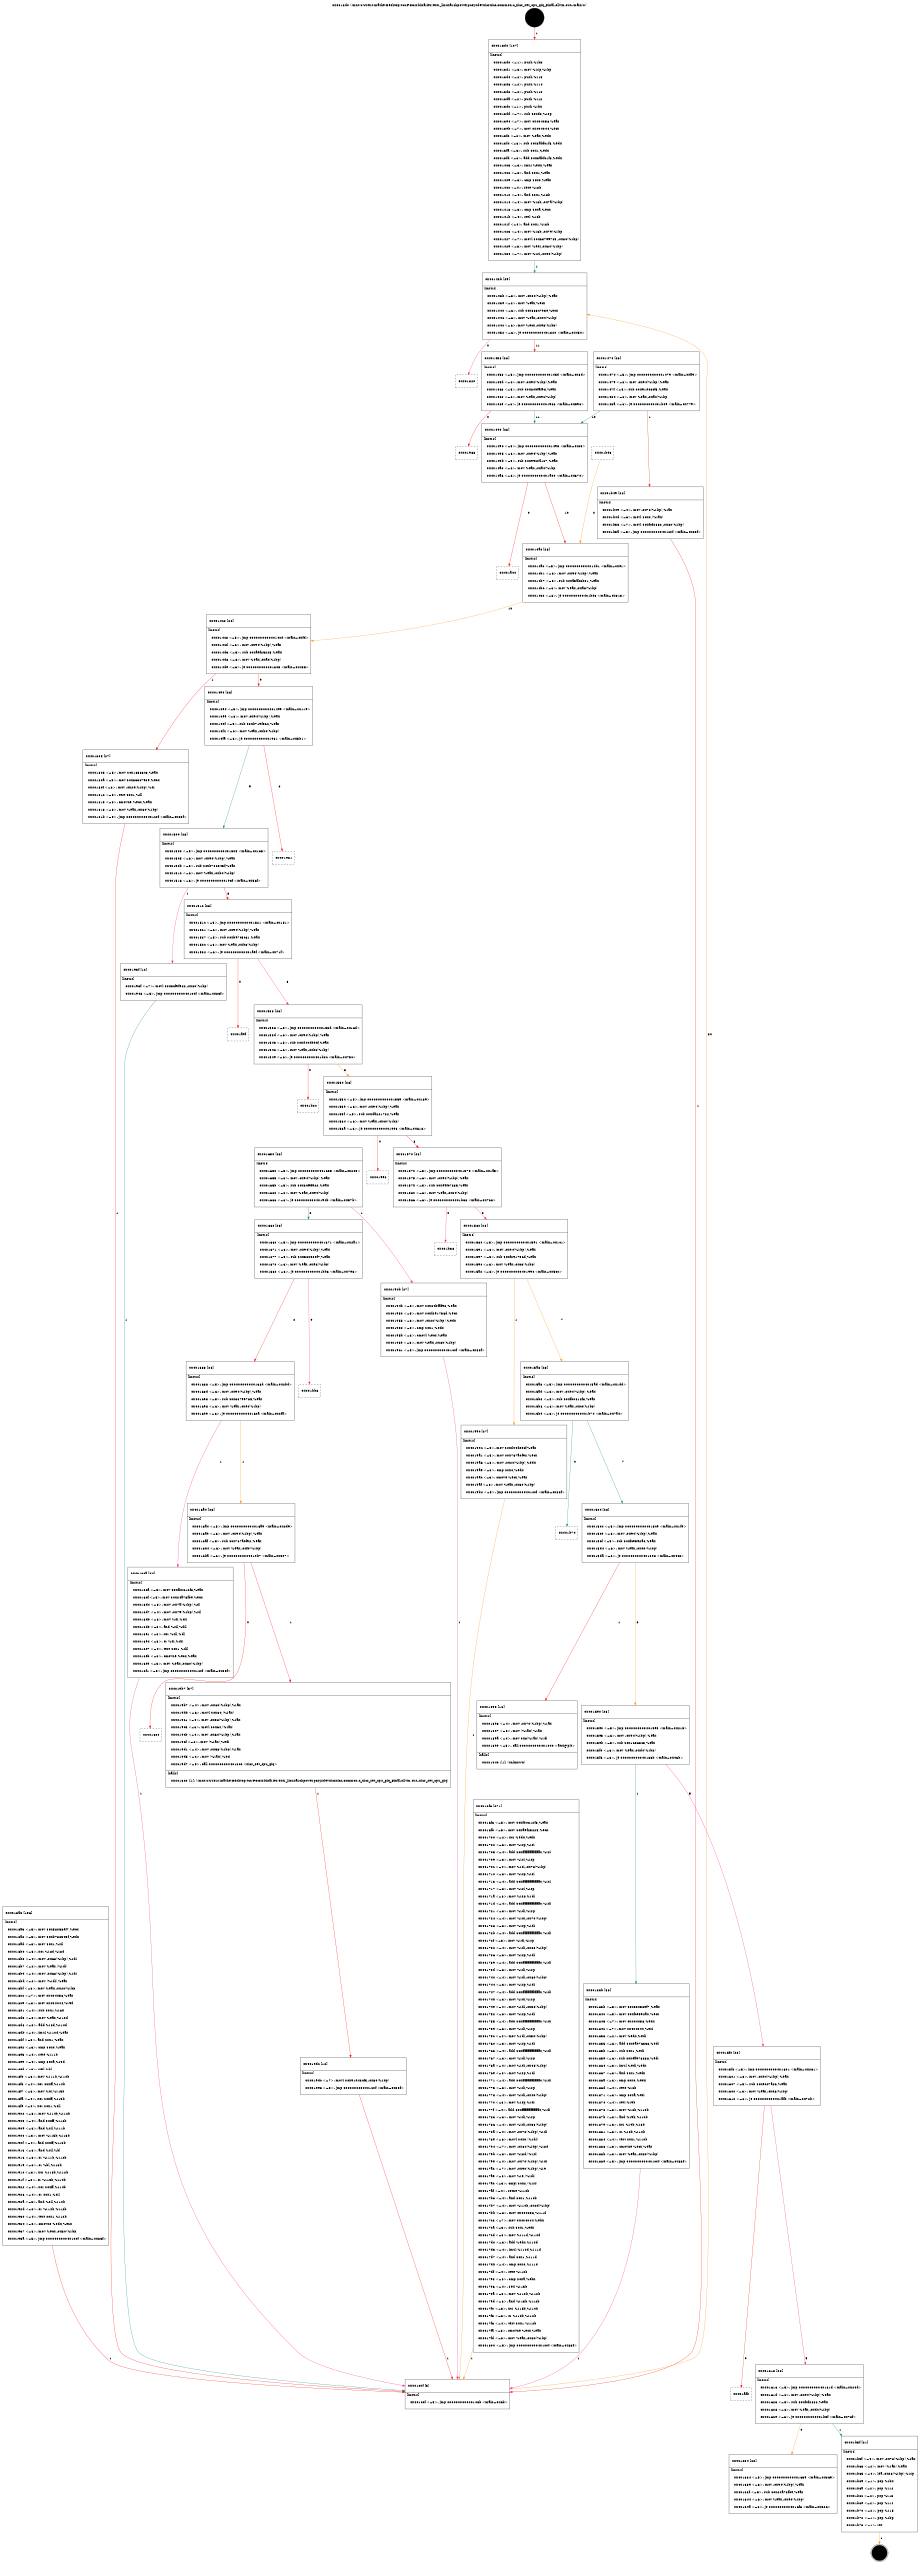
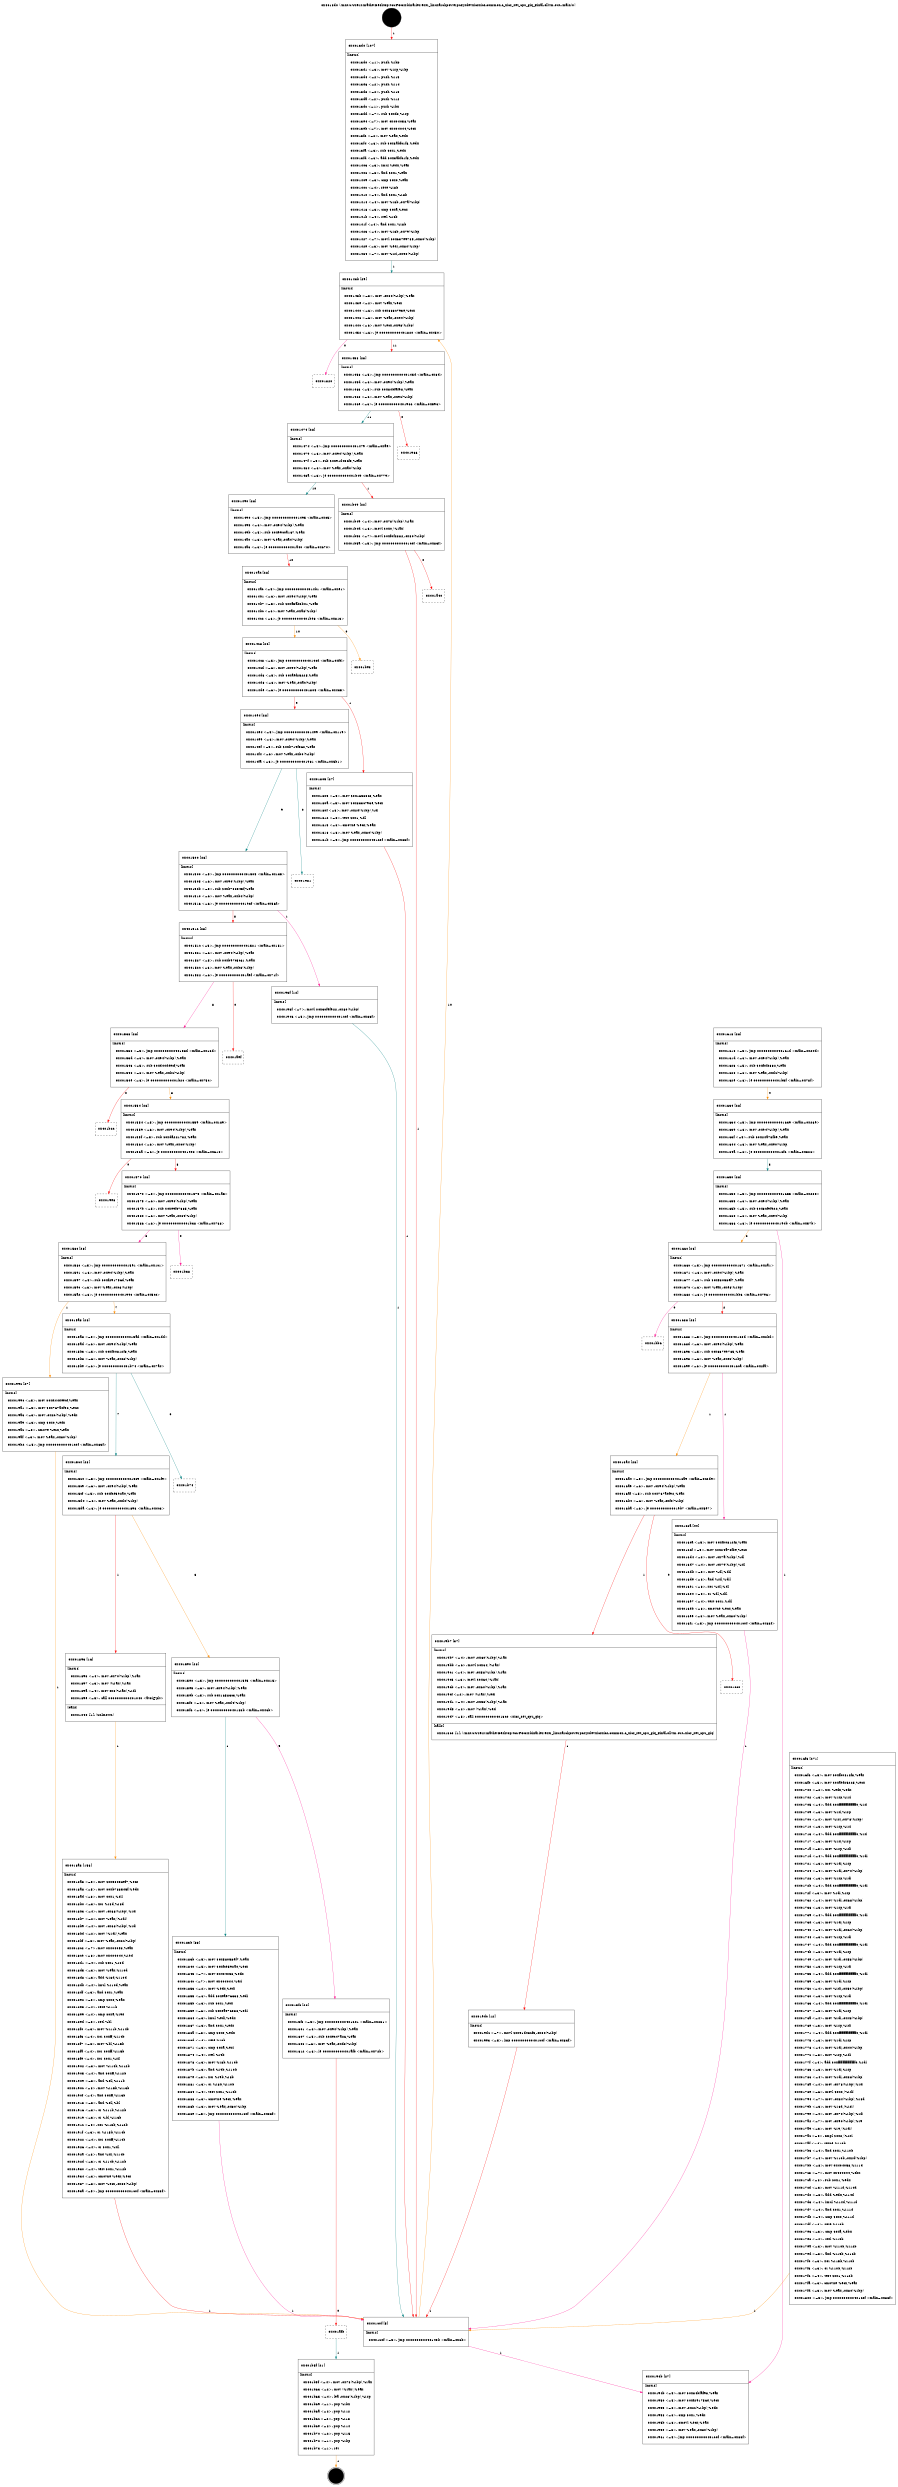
(535, 416) -> (367, 416)
(589, 500) -> (351, 640)
(519, 523) -> (424, 568)
(273, 797) -> (299, 820)
(710, 1035) -> (449, 1005)
none -> (768, 1164)
(309, 1212) -> (746, 1235)
none -> (116, 1789)
(457, 1866) -> (554, 2369)
(788, 2234) -> none
(836, 2429) -> (336, 2348)
